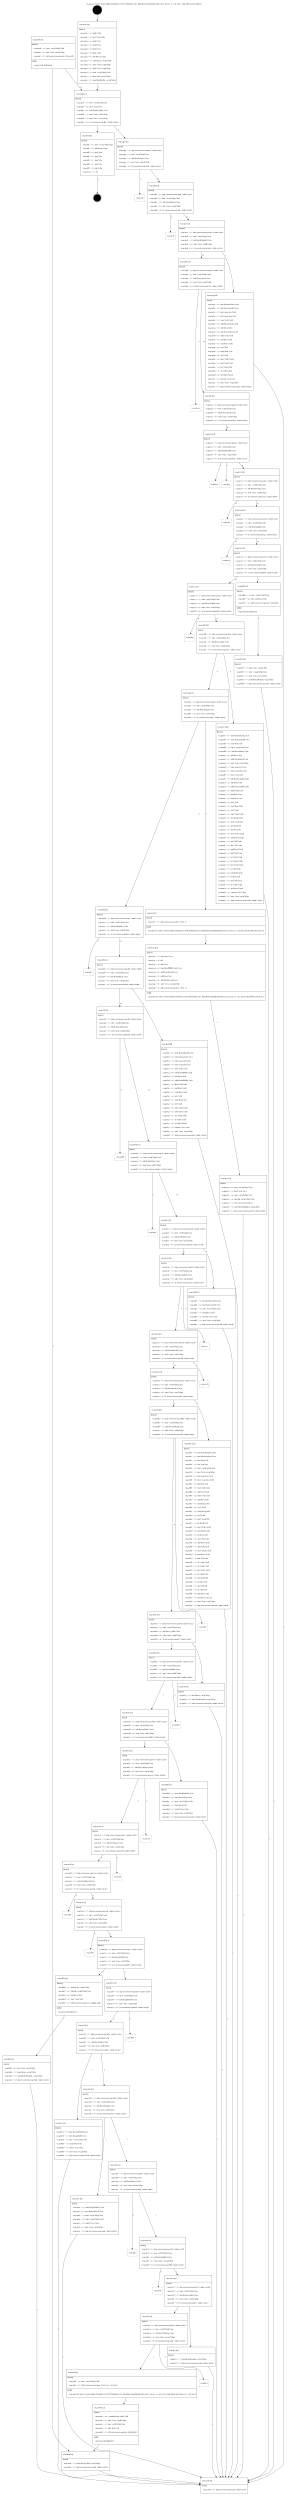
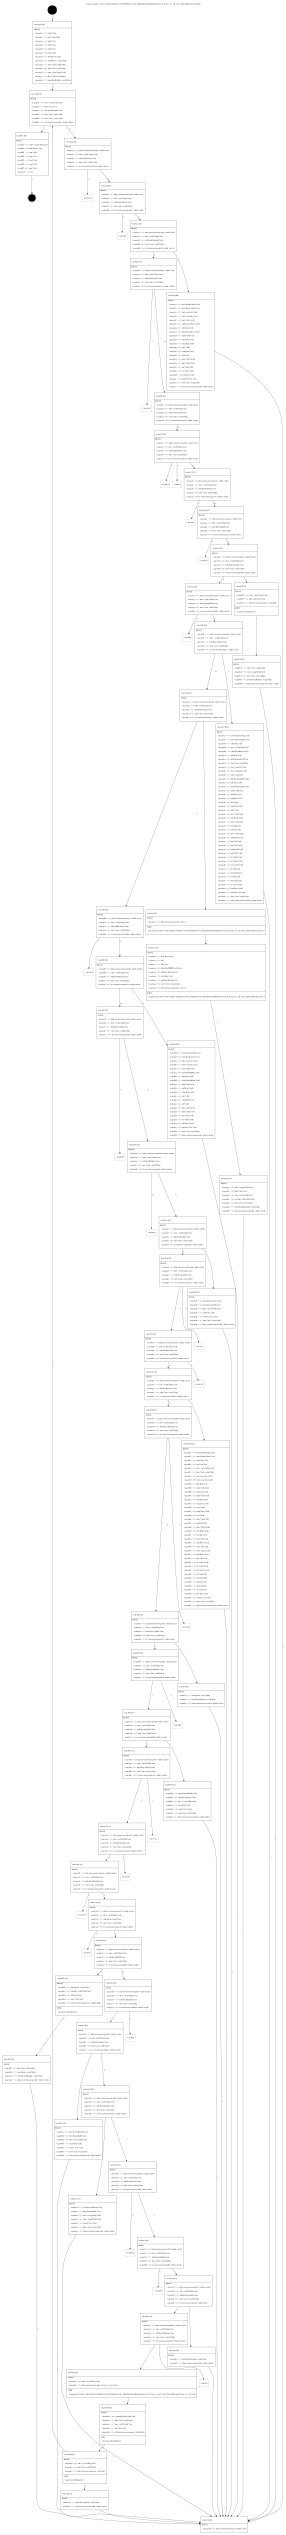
(97, 2447) -> (102, 2448)
